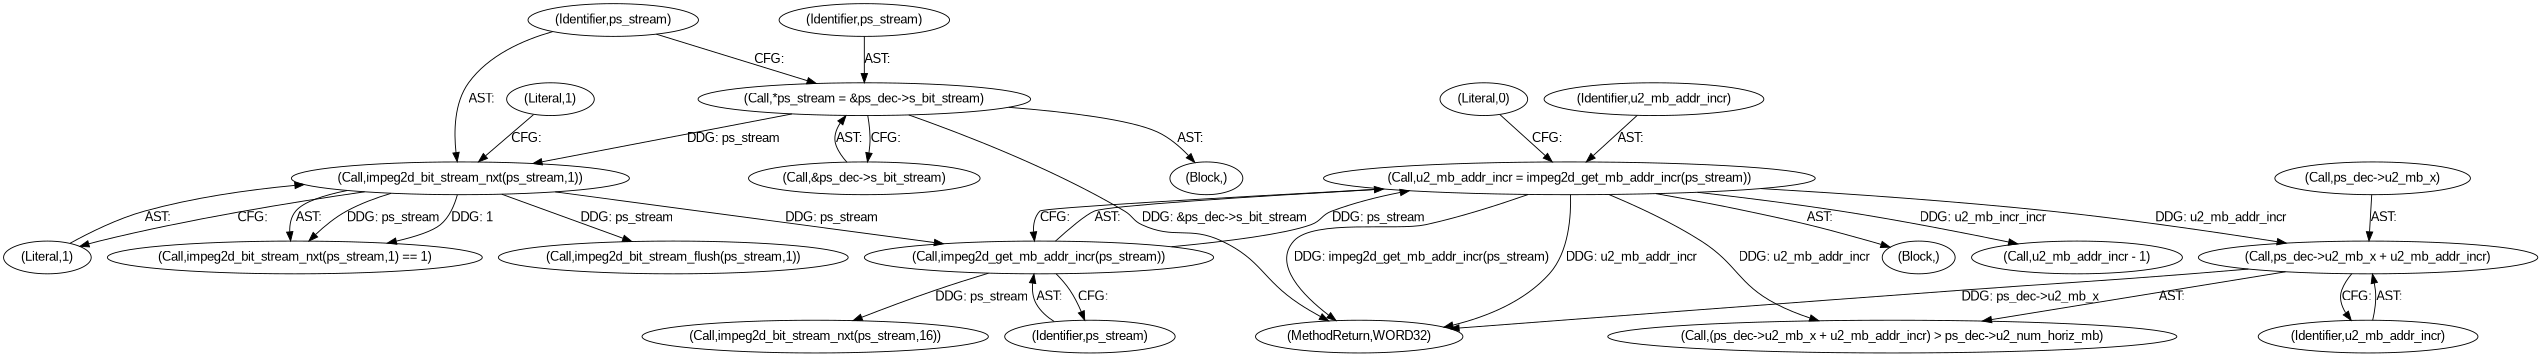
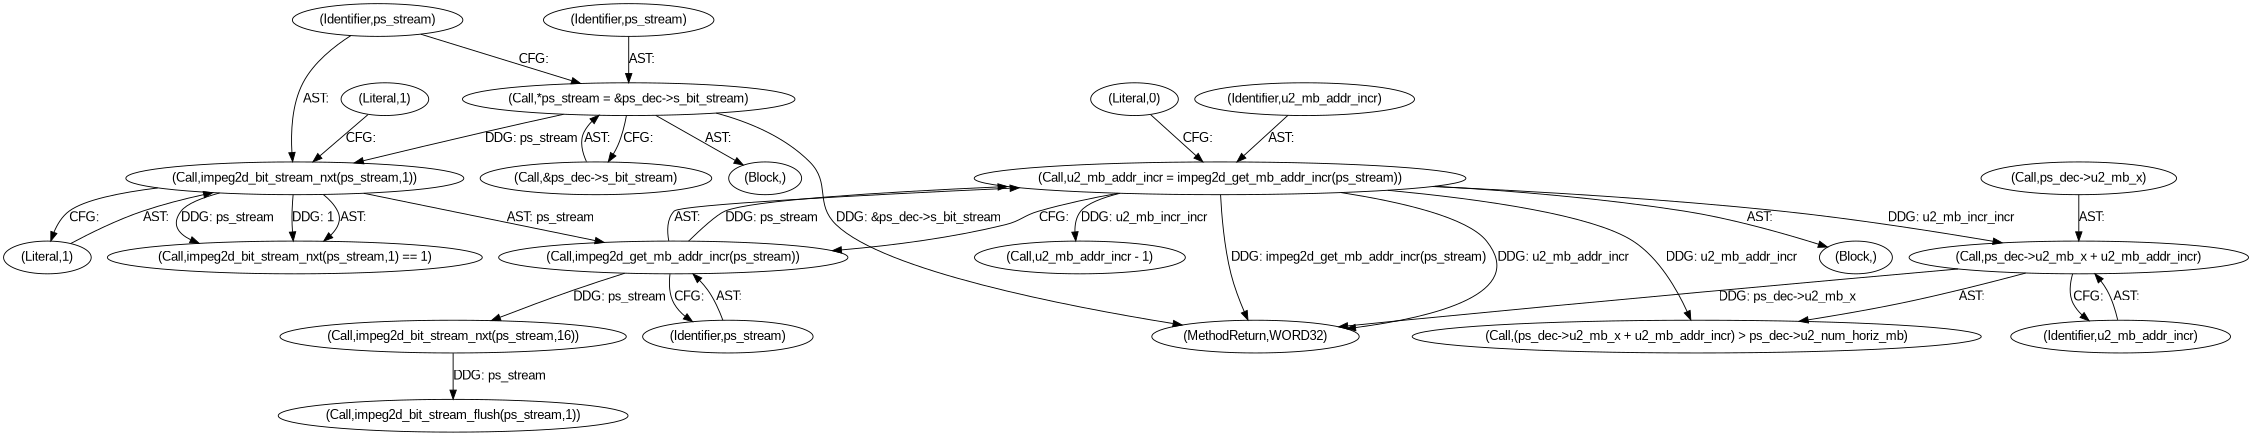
(562, 216) -> (453, 372)
(832, 218) -> (551, 218)
(2221, 218) -> (1951, 218)
